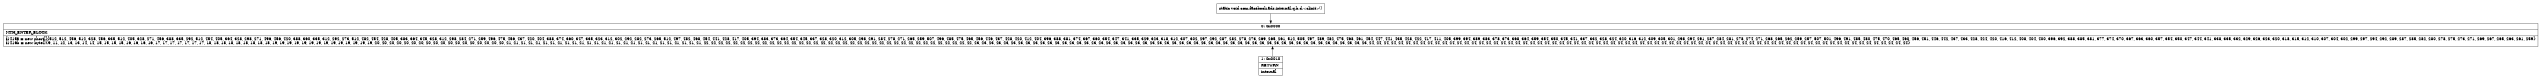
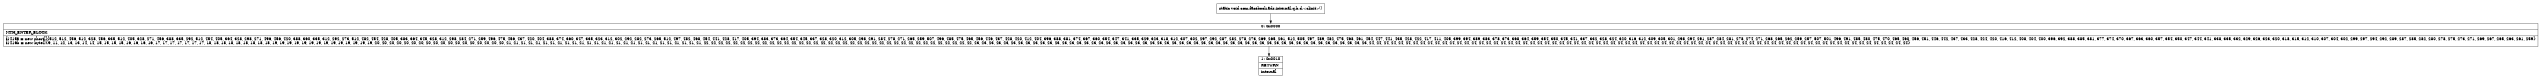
(1273, 53) -> (1269, 50)
